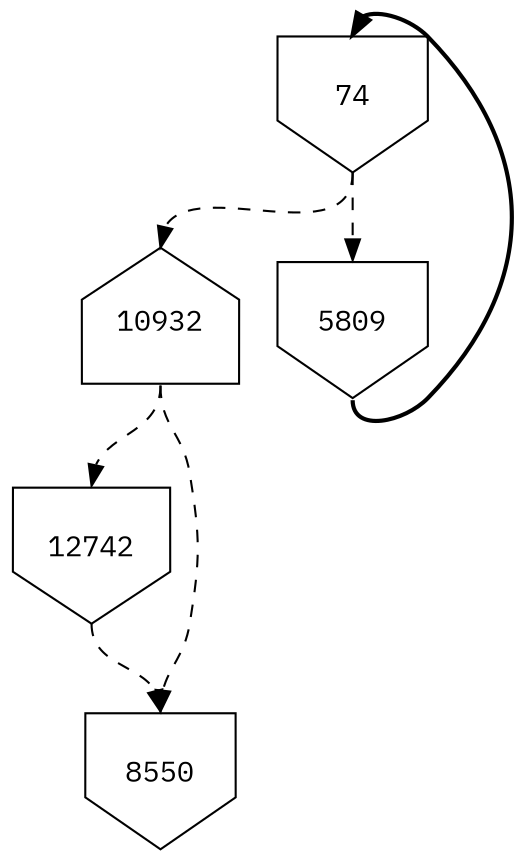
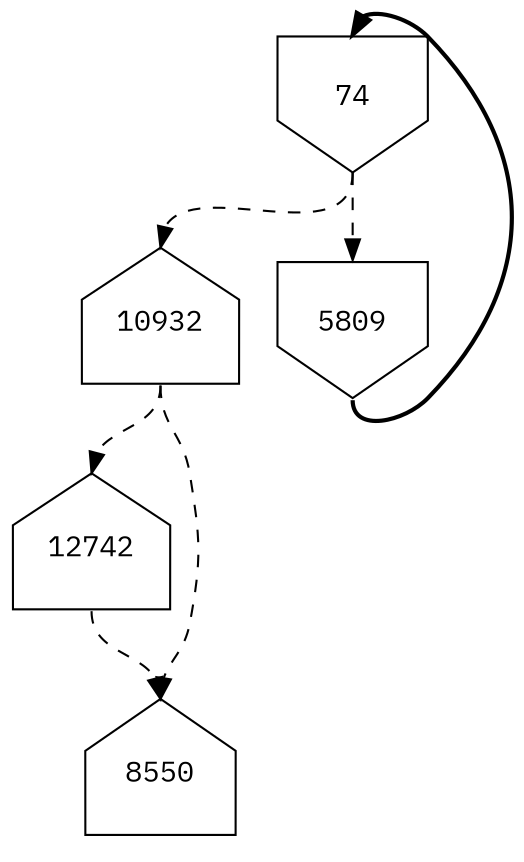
(92, 549) -> (92, 549)
(160, 774) -> (160, 774)
